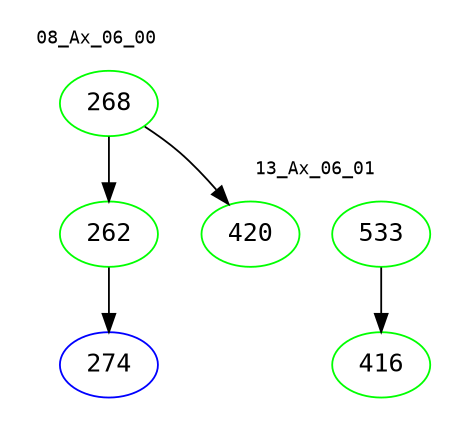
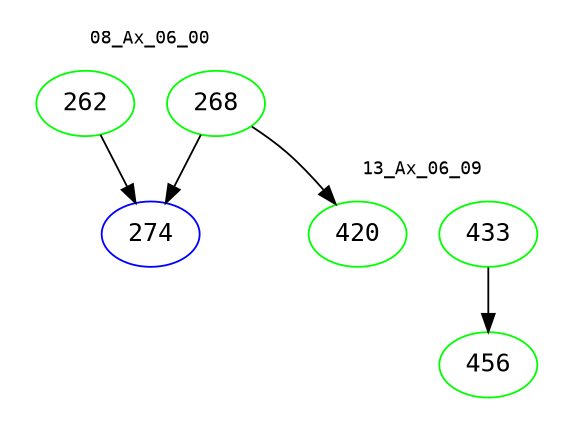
(109, 160) -> (188, 161)
(316, 170) -> (423, 170)
(381, 234) -> (488, 234)
(381, 365) -> (488, 365)
